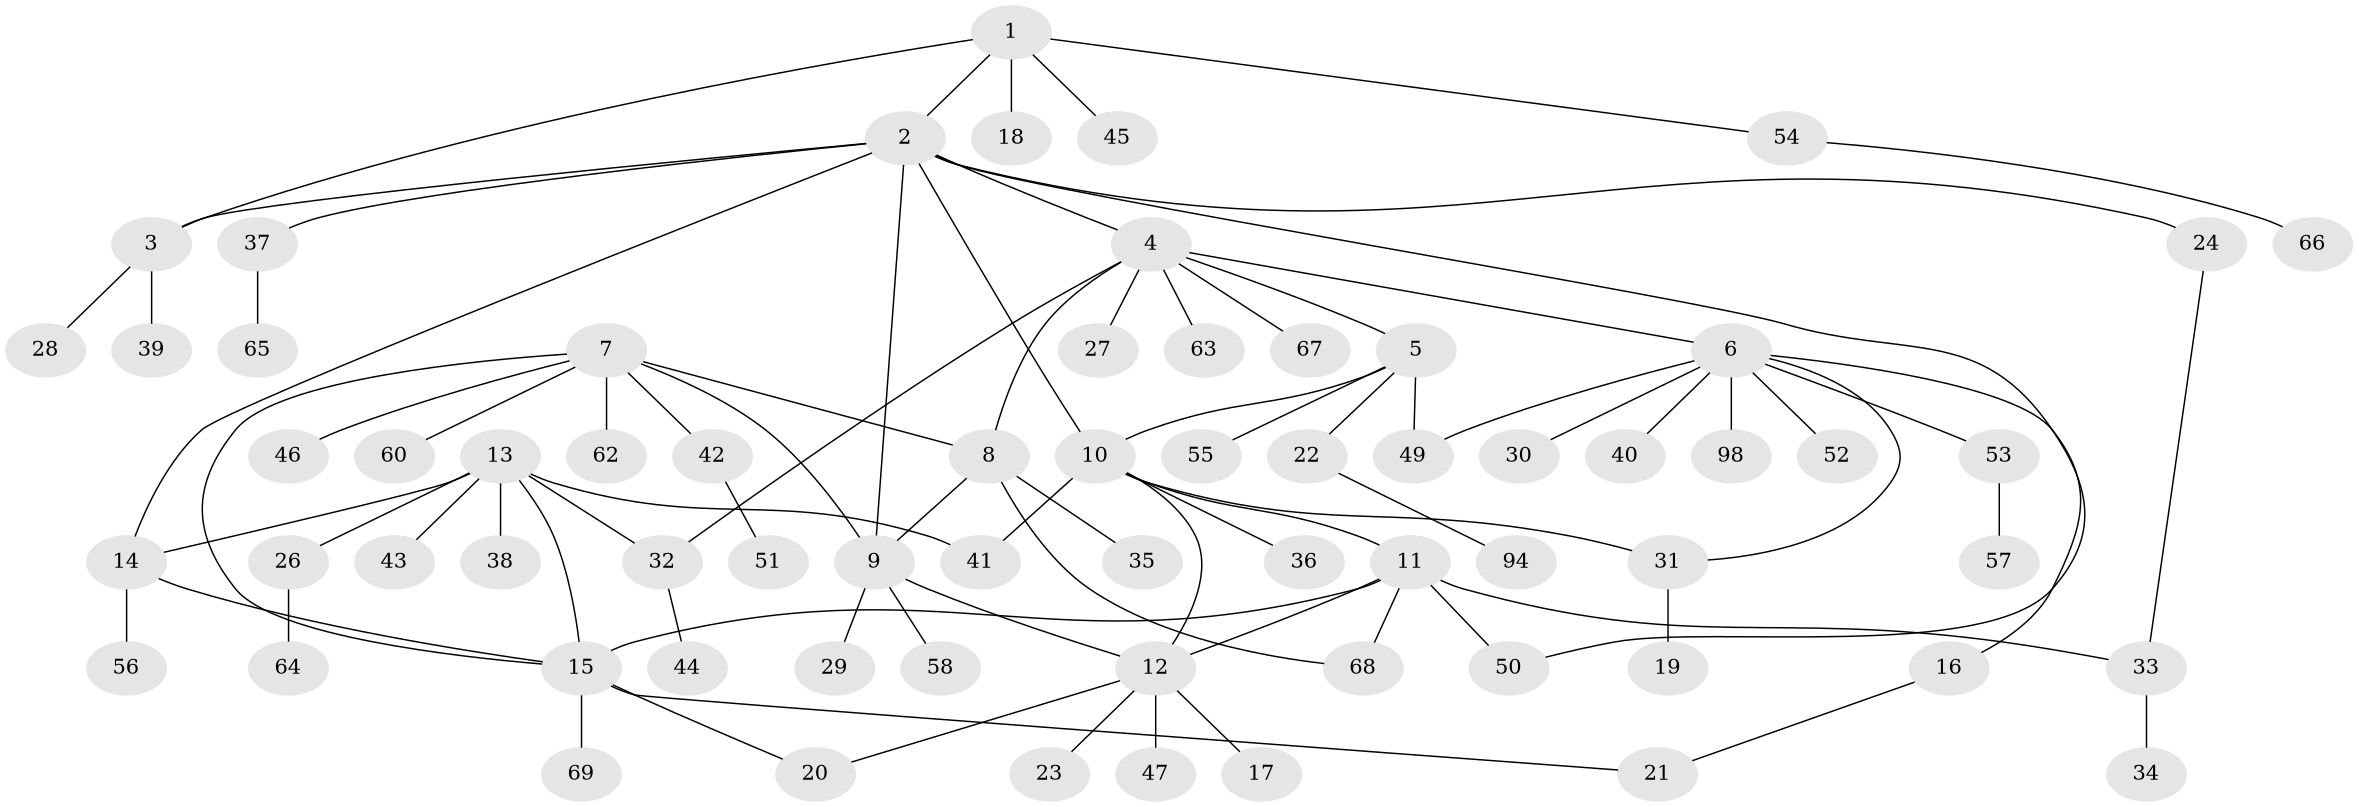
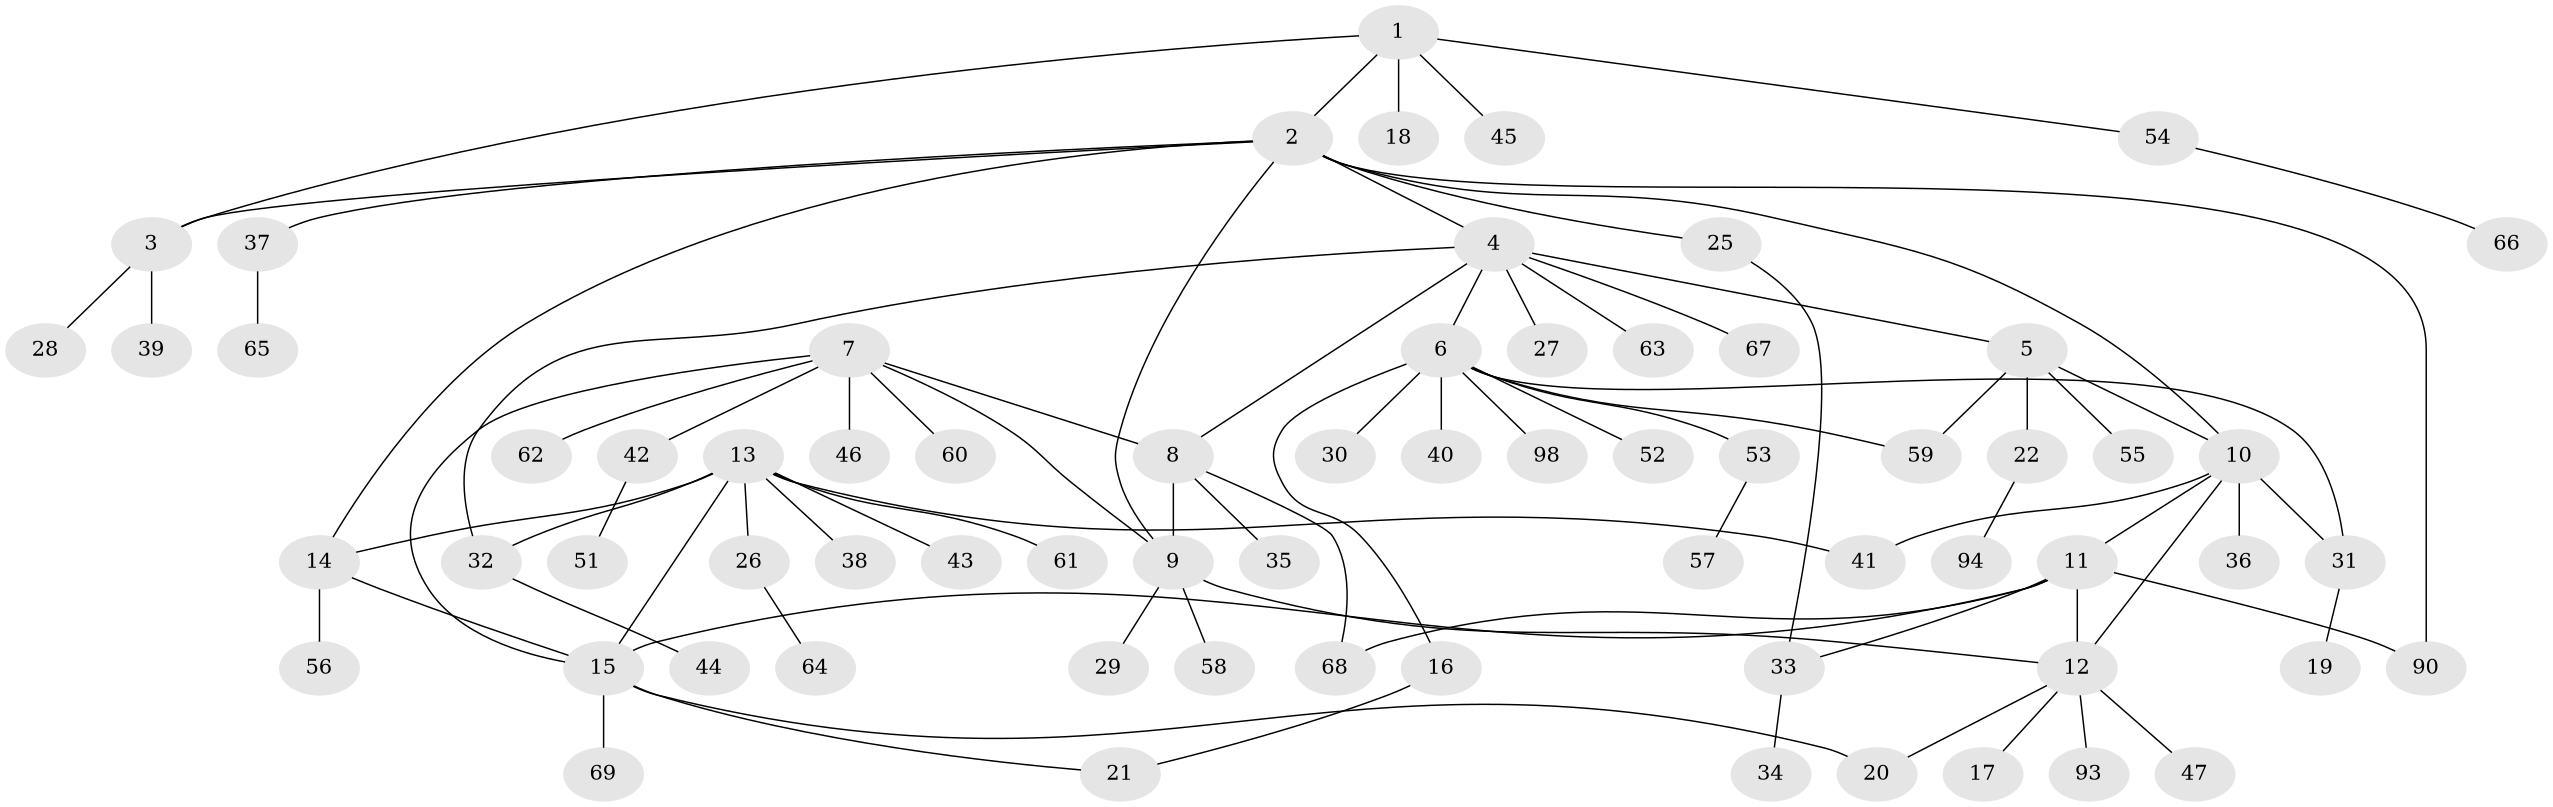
(2207, 244) -> (1721, 244)
(1413, 456) -> (1921, 456)
none -> (1067, 562)
(1509, 668) -> (2426, 668)
(1050, 774) -> (2089, 774)
